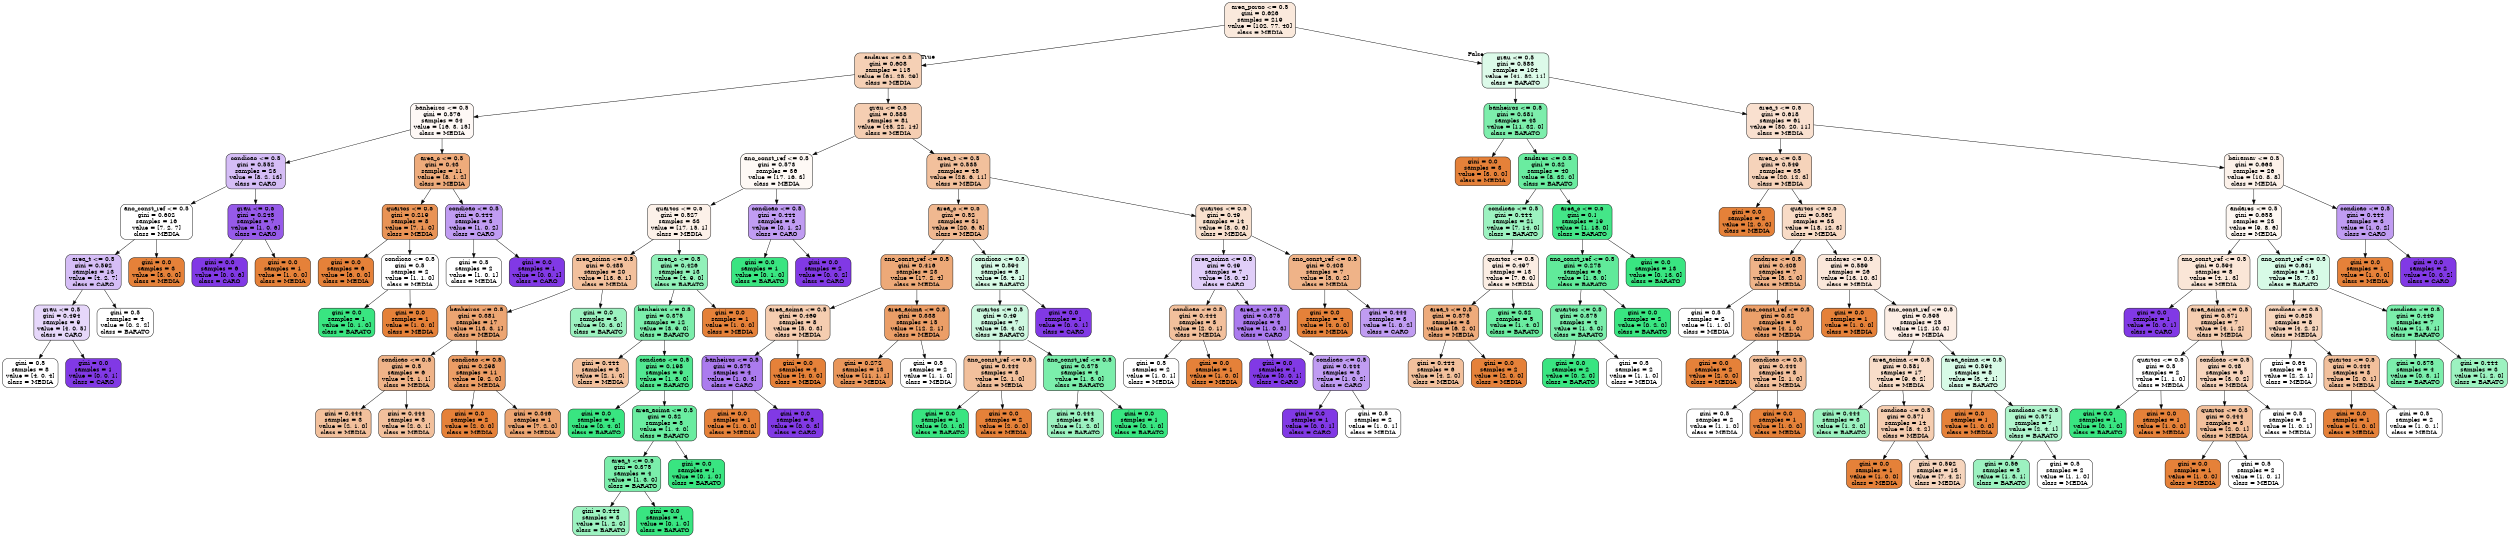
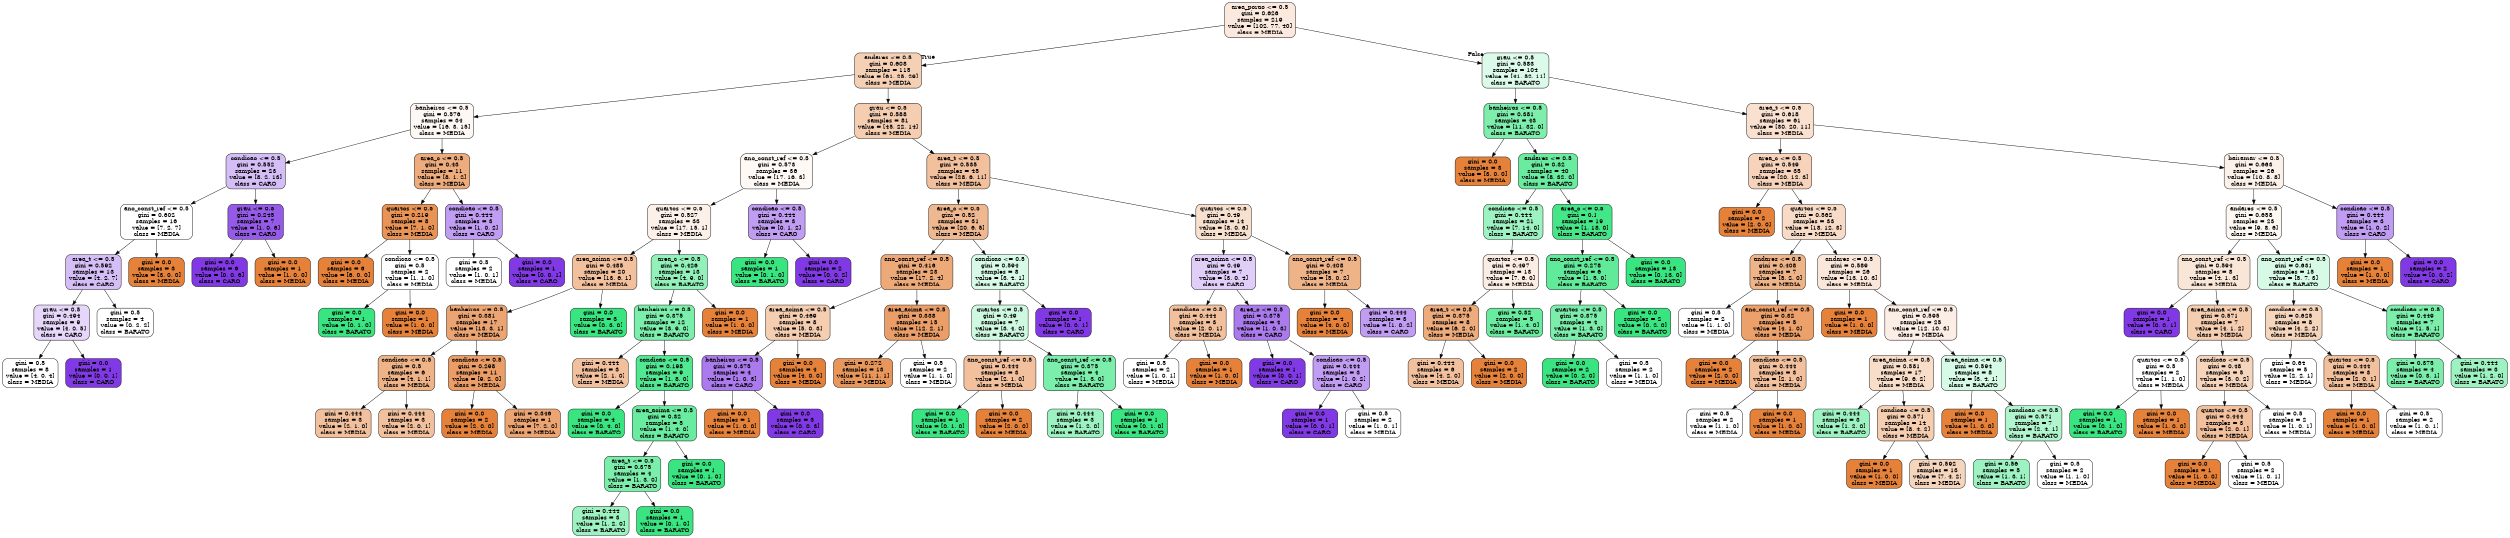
(598, 323) -> (598, 323)
